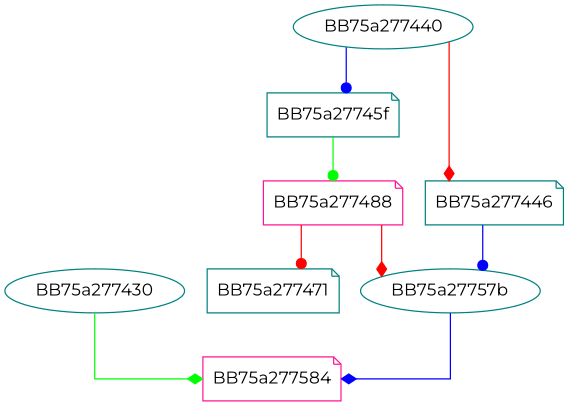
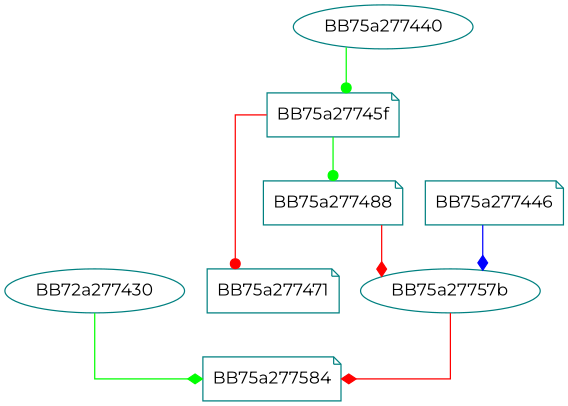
(346, 65) -> (346, 65)
(449, 104) -> none
(333, 203) -> (333, 203)
(301, 242) -> (235, 171)
(483, 243) -> (483, 243)
(95, 291) -> (95, 291)
(272, 379) -> (272, 379)
(436, 379) -> (436, 379)
